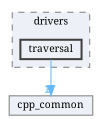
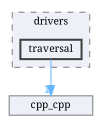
(51, 106) -> (51, 106)
